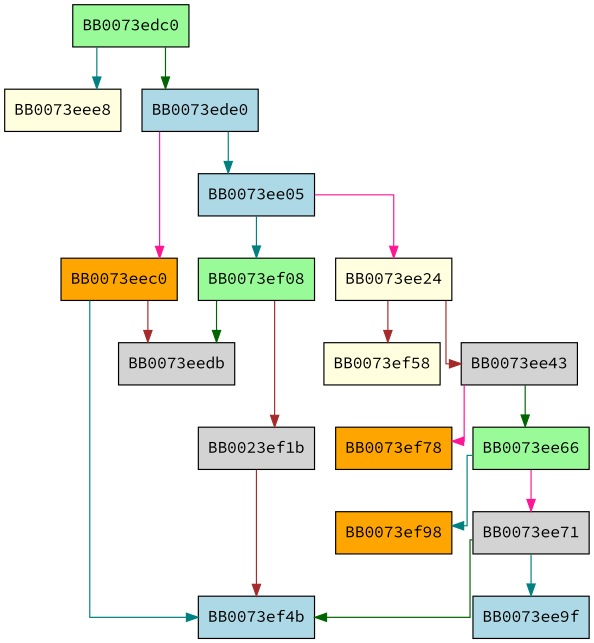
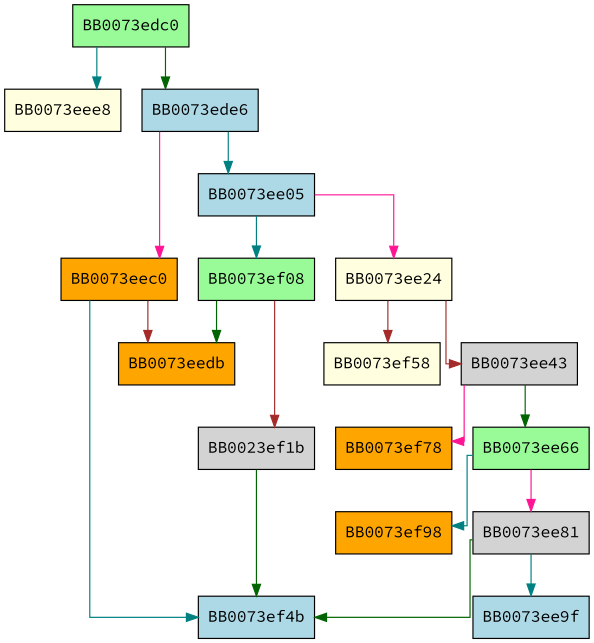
(200, 110) -> (200, 110)
(177, 364) -> (177, 364)
(256, 527) -> (256, 527)
(531, 533) -> (531, 533)
